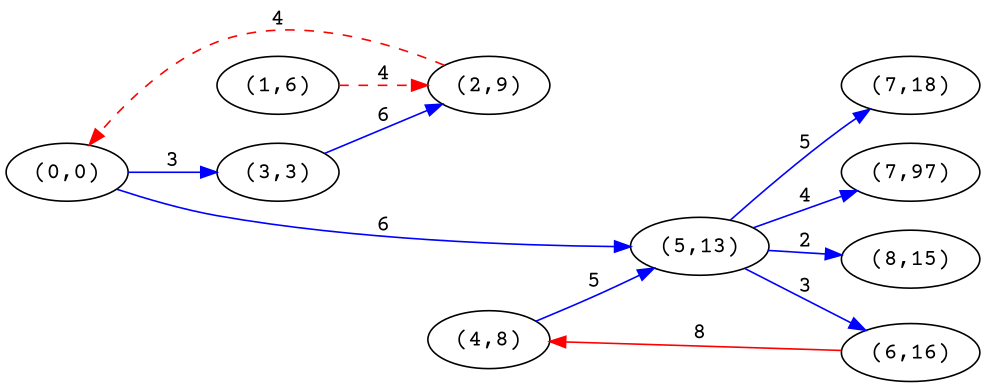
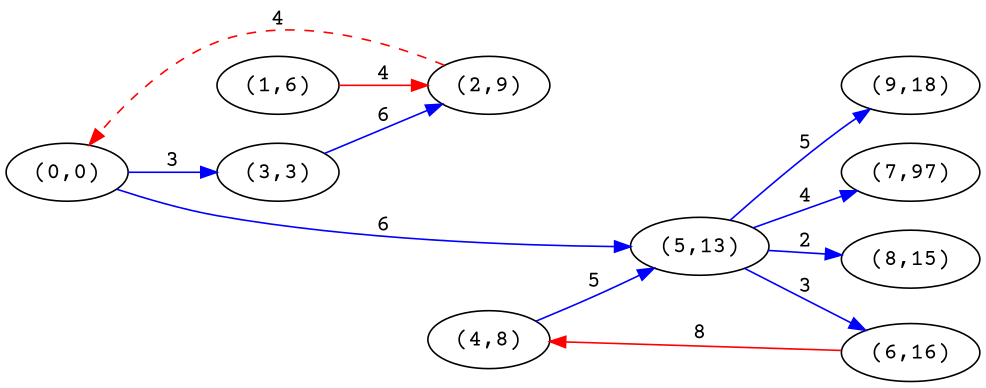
(375, 85) -> (375, 85)
(911, 85) -> (911, 85)
